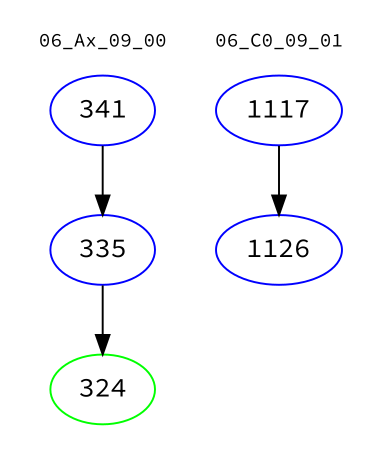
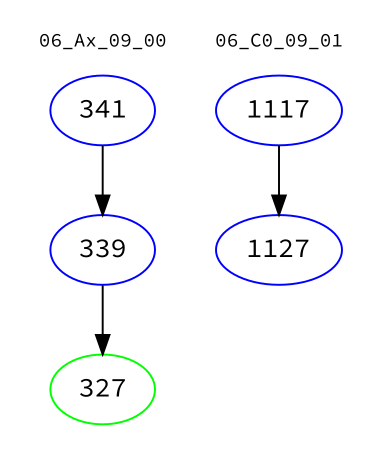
(103, 250) -> (103, 250)
(279, 250) -> (279, 250)
(103, 389) -> (103, 389)
